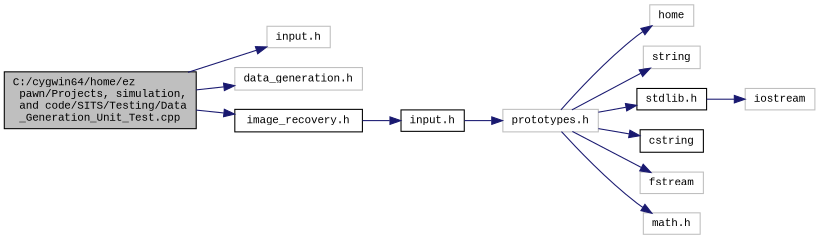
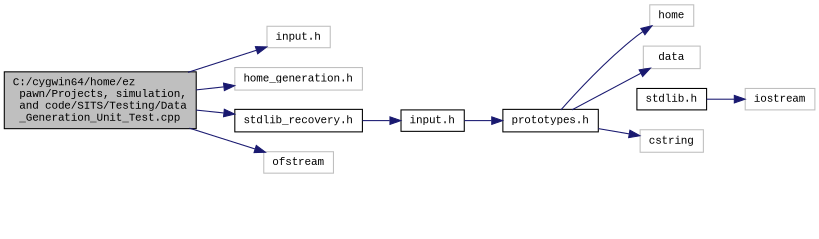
(672, 57) -> (672, 57)
(299, 79) -> (299, 79)
(612, 110) -> none
(299, 121) -> (299, 121)
(551, 121) -> (551, 121)
(672, 141) -> (672, 141)
none -> (299, 162)
(672, 183) -> none
(672, 224) -> none
